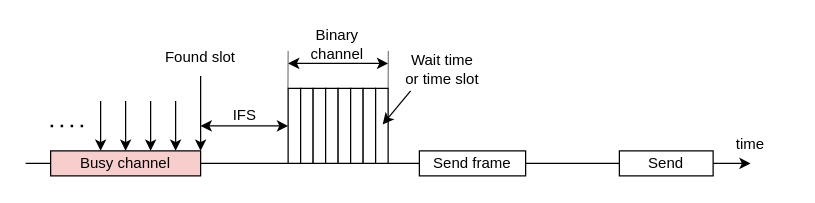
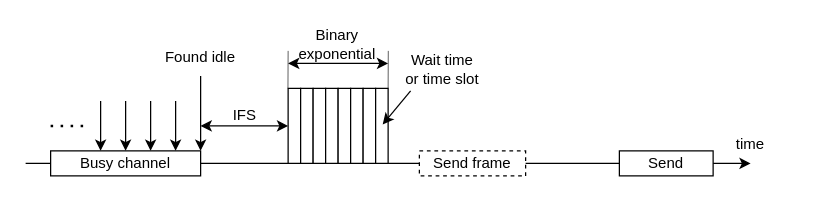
(338, 44) -> (338, 44)
(201, 57) -> (201, 57)
(126, 163) -> (126, 163)
(473, 163) -> (473, 163)
